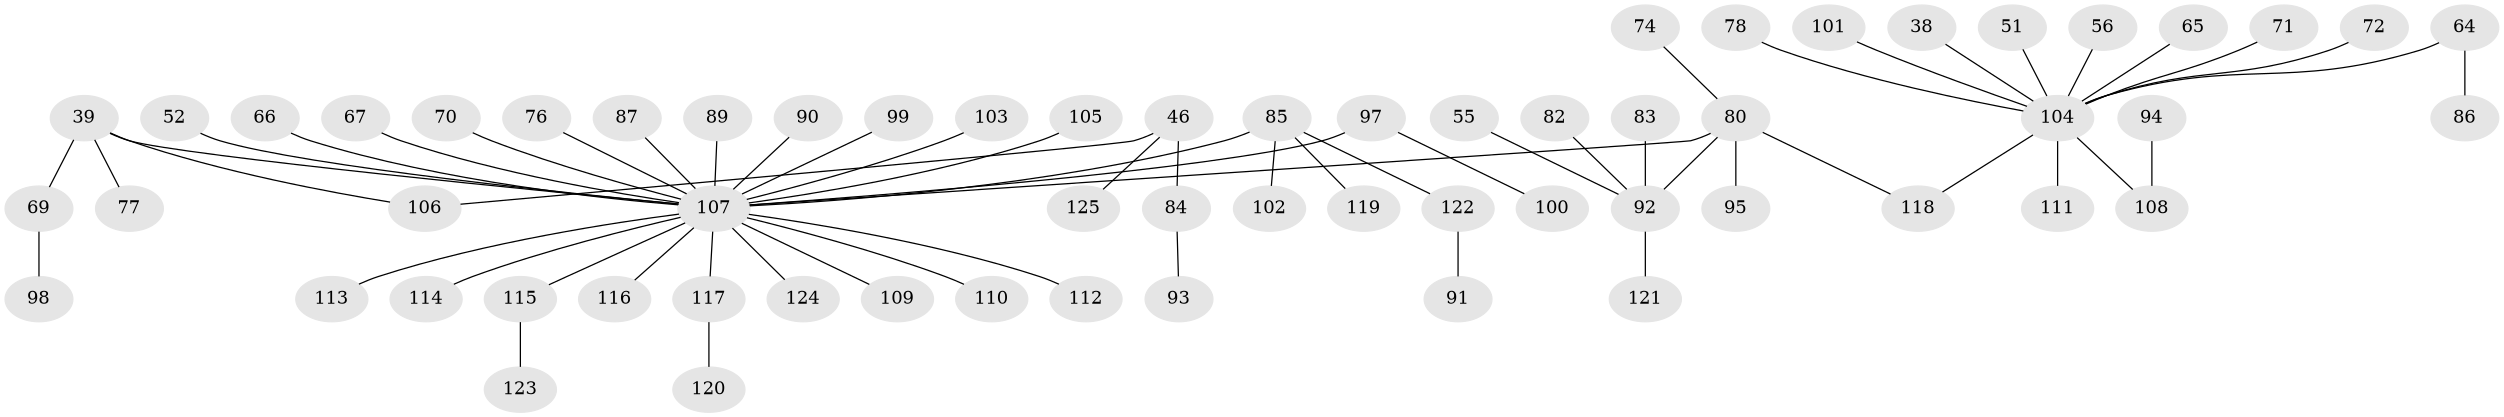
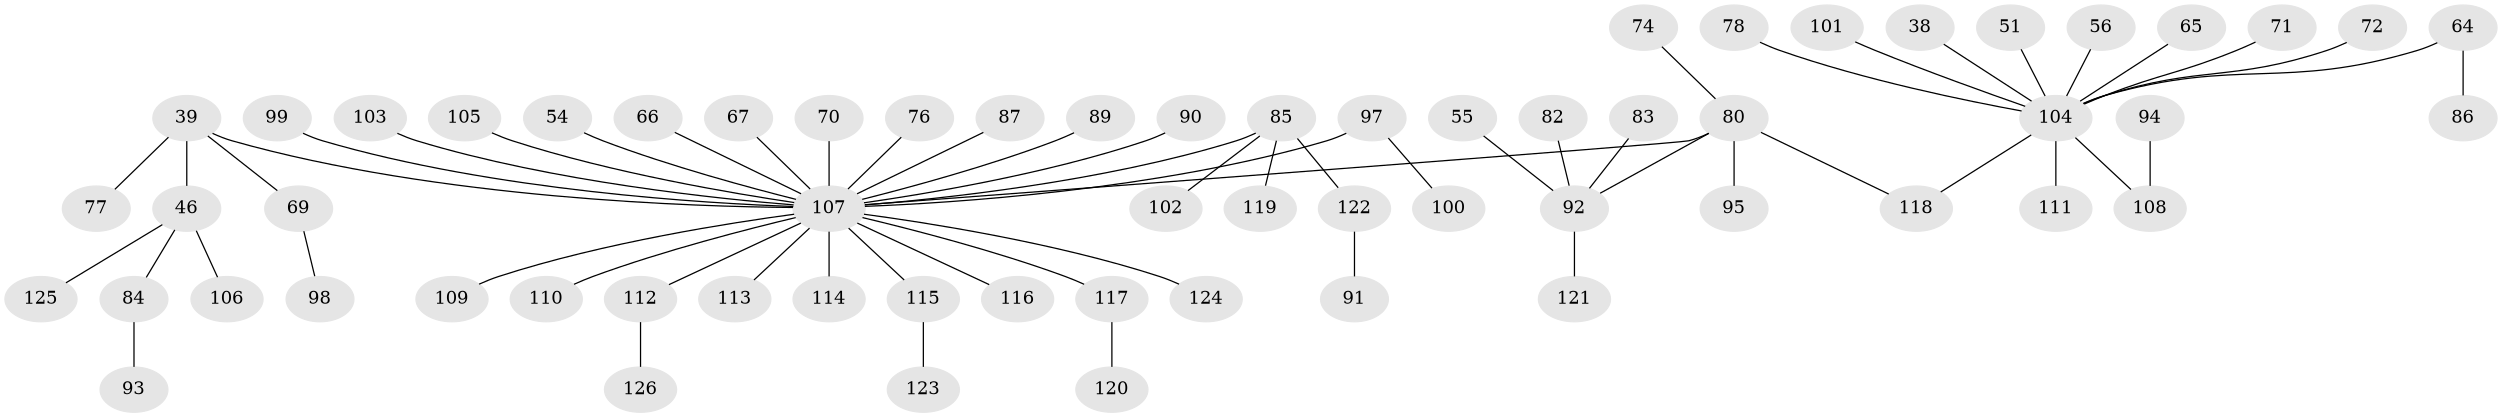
(175, 118) -> (558, 118)
(248, 174) -> (187, 164)
none -> (641, 390)
